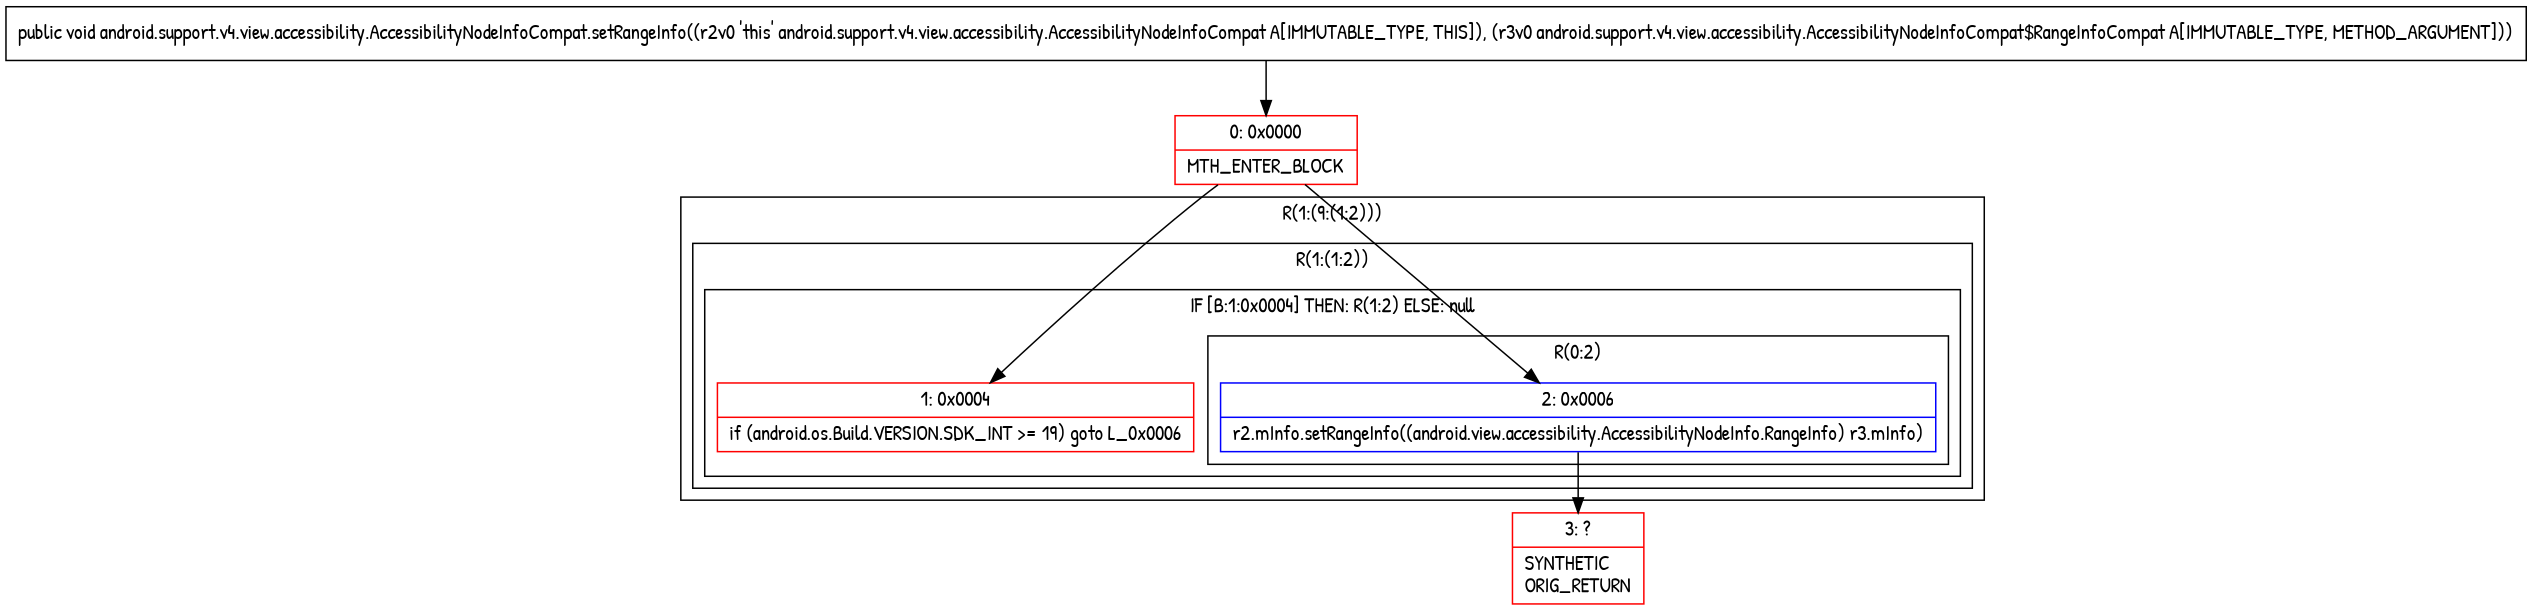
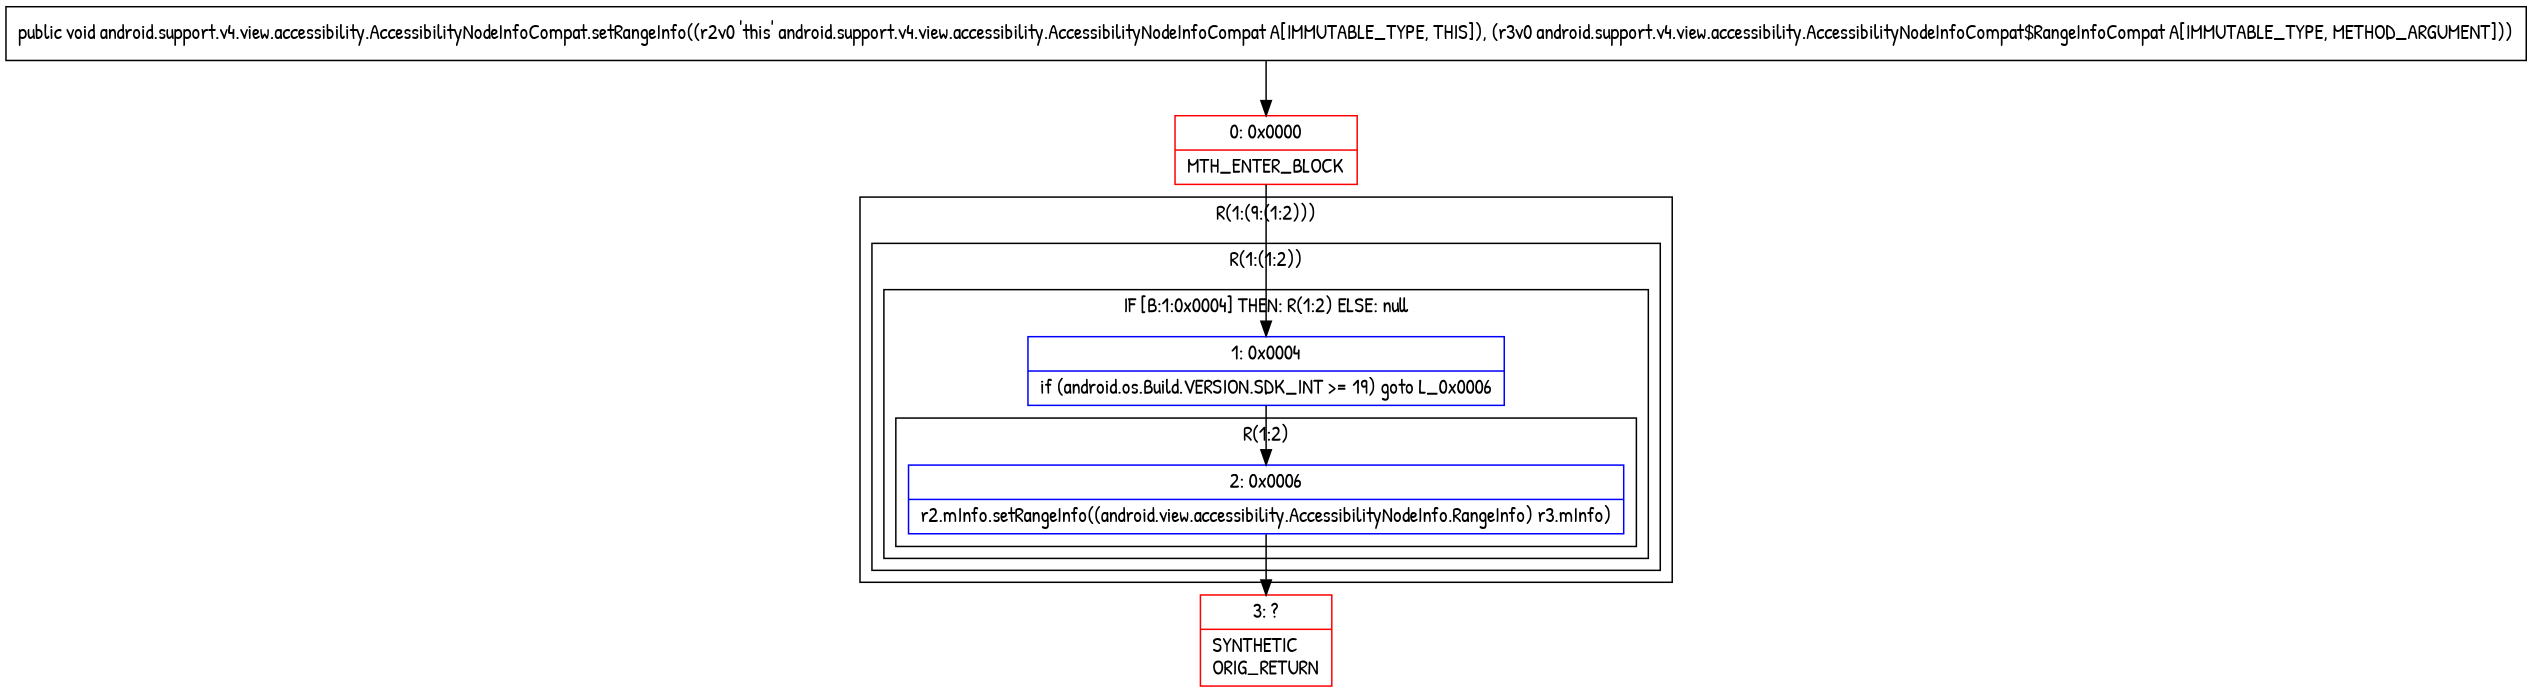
(1416, 279) -> (1266, 427)
(1578, 353) -> (1266, 435)
(956, 417) -> (1266, 371)
